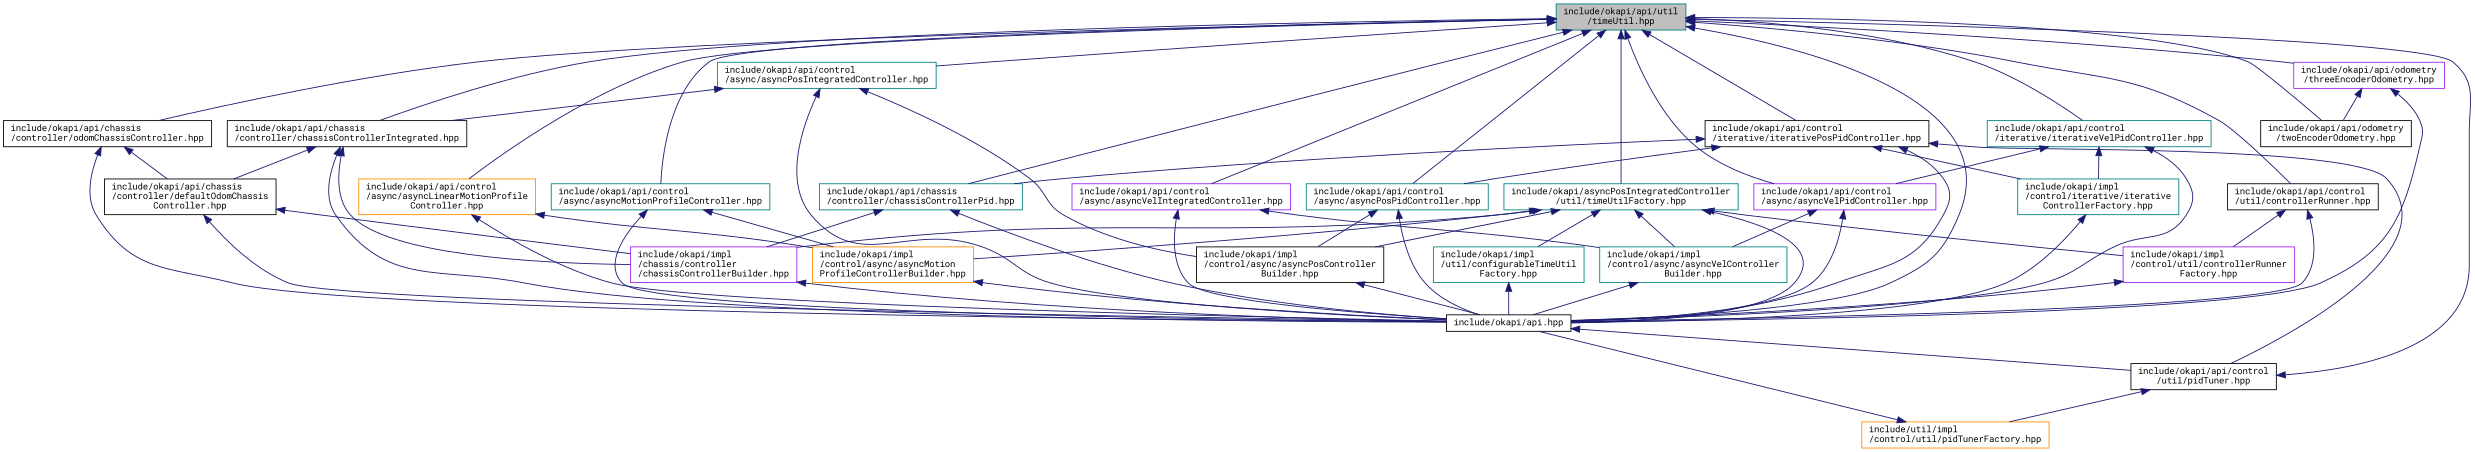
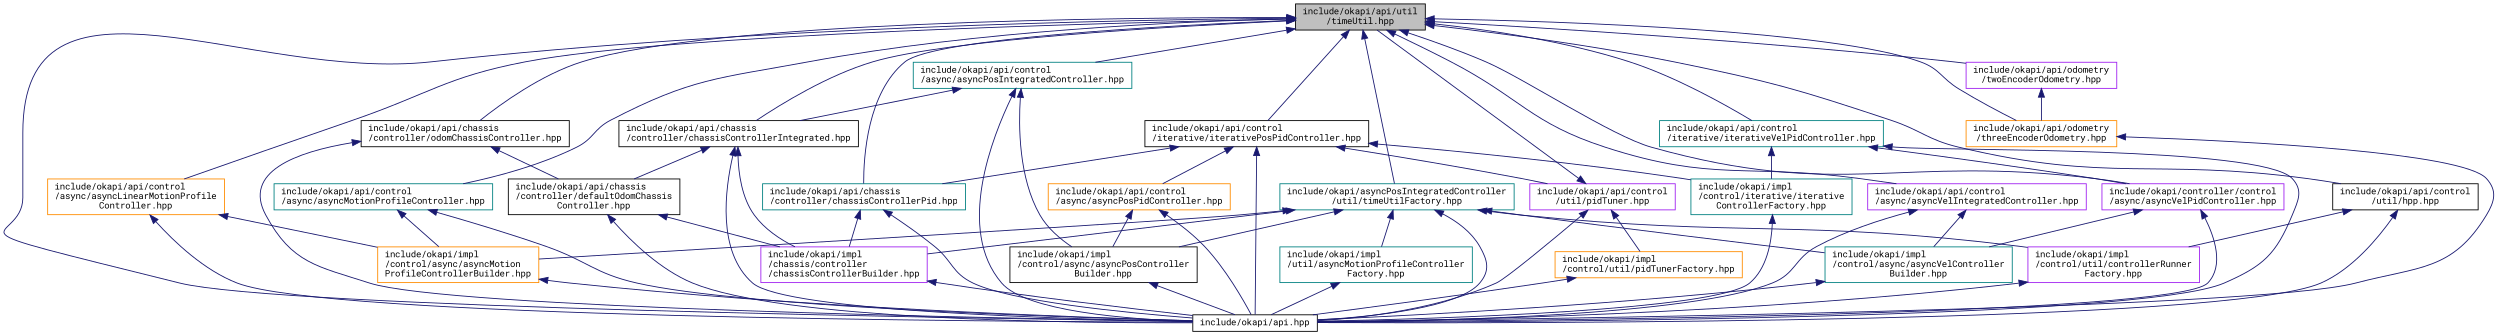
(1621, 17) -> (1360, 17)
(2369, 75) -> (2041, 134)
(2350, 108) -> (2041, 109)
(1506, 110) -> none
(2336, 134) -> (2041, 75)
(1397, 197) -> (1139, 197)
(1845, 197) -> (2193, 197)
(2303, 197) -> (2405, 197)
(1509, 265) -> (1376, 265)
(1855, 350) -> (1495, 283)
(2204, 377) -> (1603, 197)
(1955, 435) -> (1649, 265)
